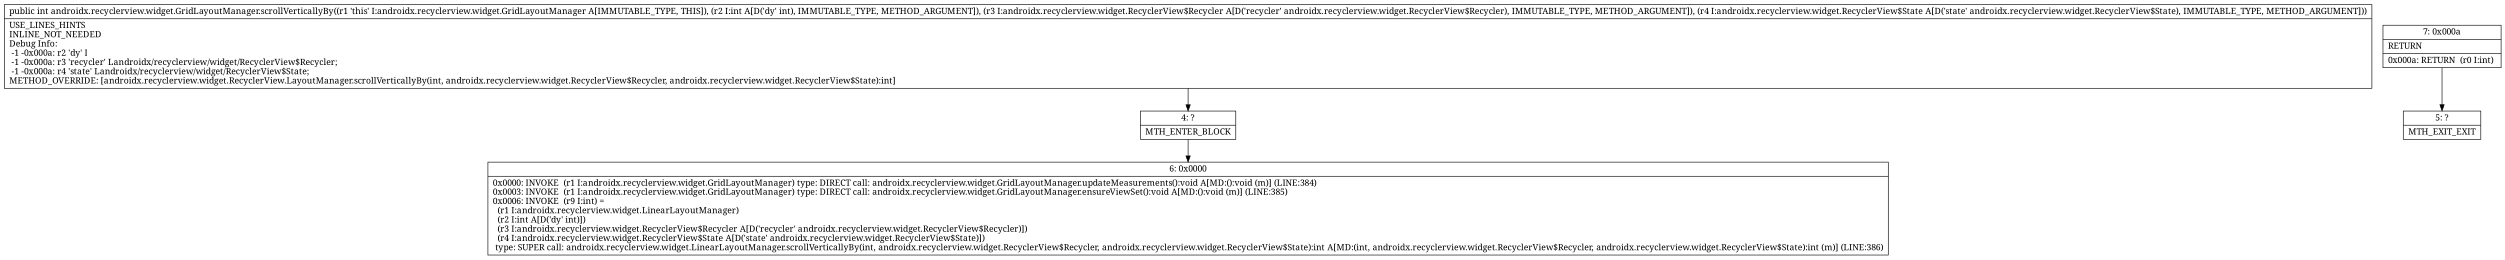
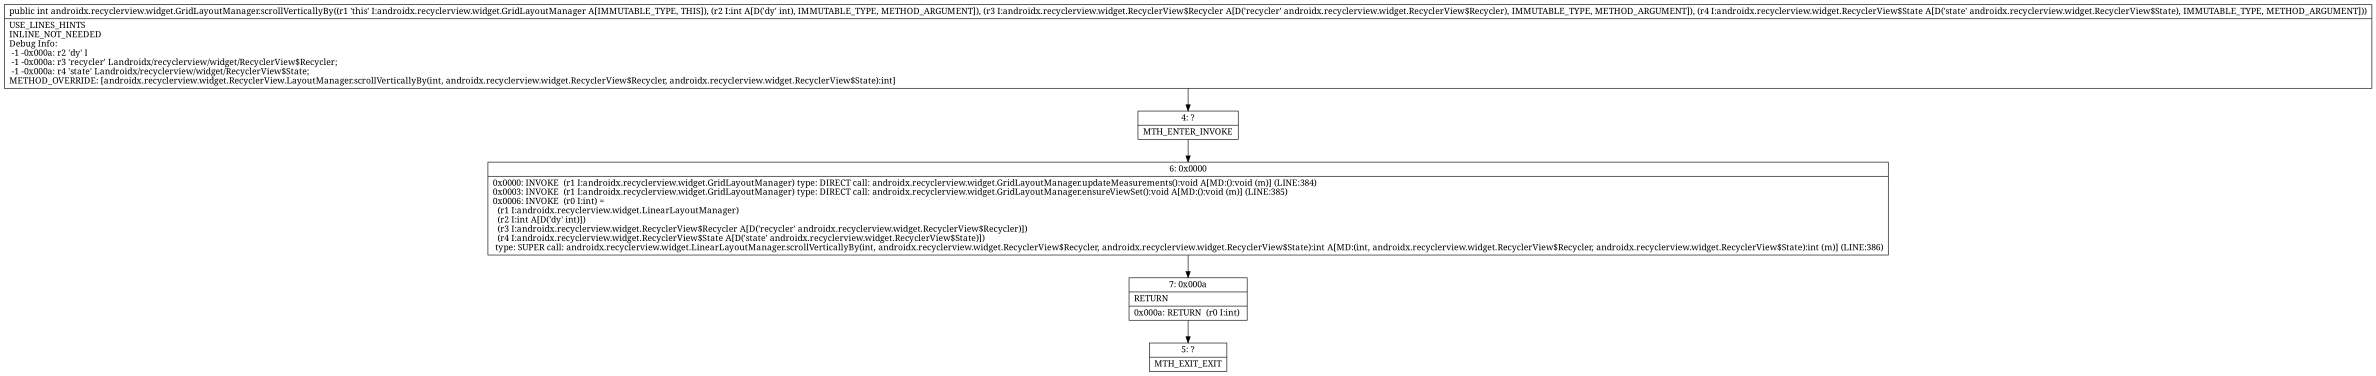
(1188, 132) -> (1188, 132)
(550, 202) -> (550, 202)
none -> (1188, 263)
